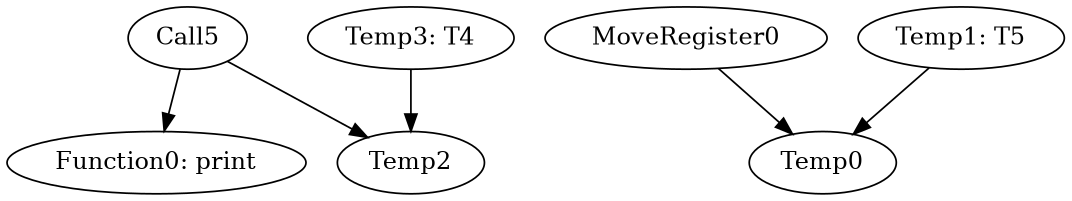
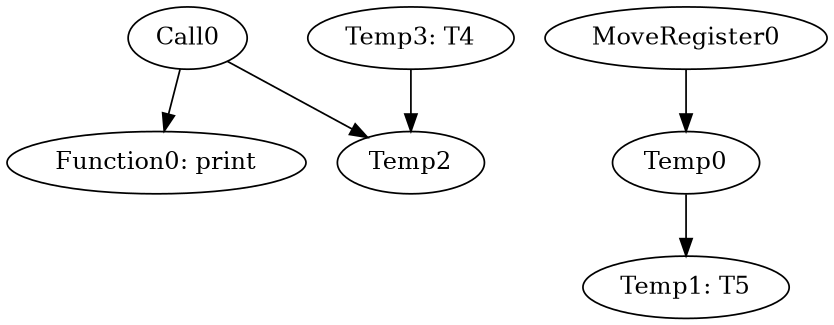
(188, 38) -> (188, 38)
(898, 95) -> (686, 216)
